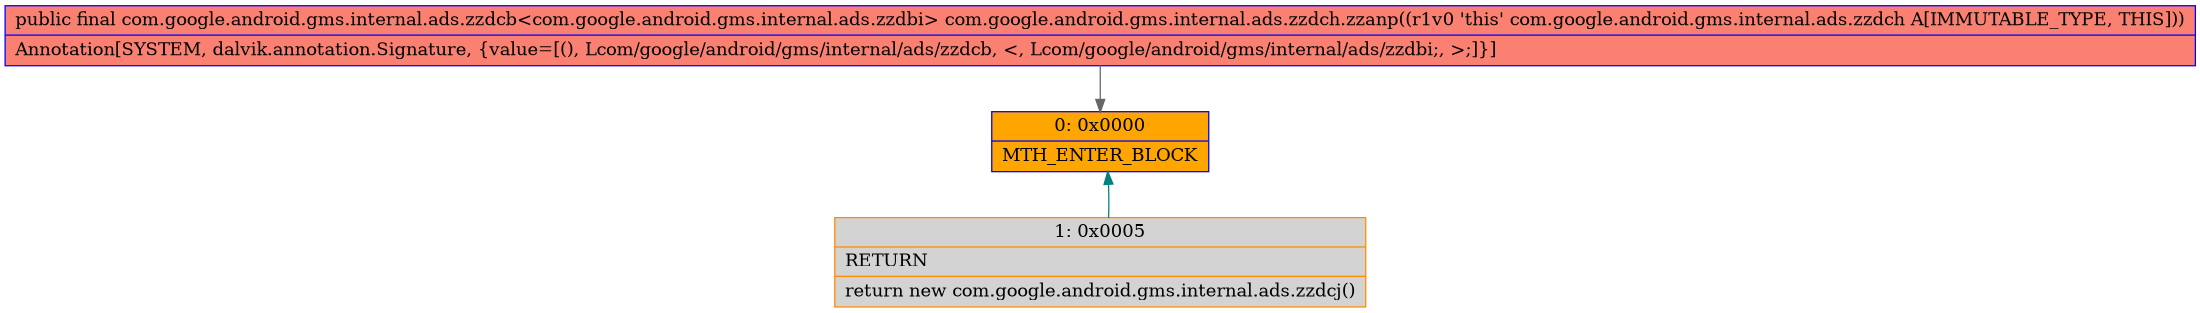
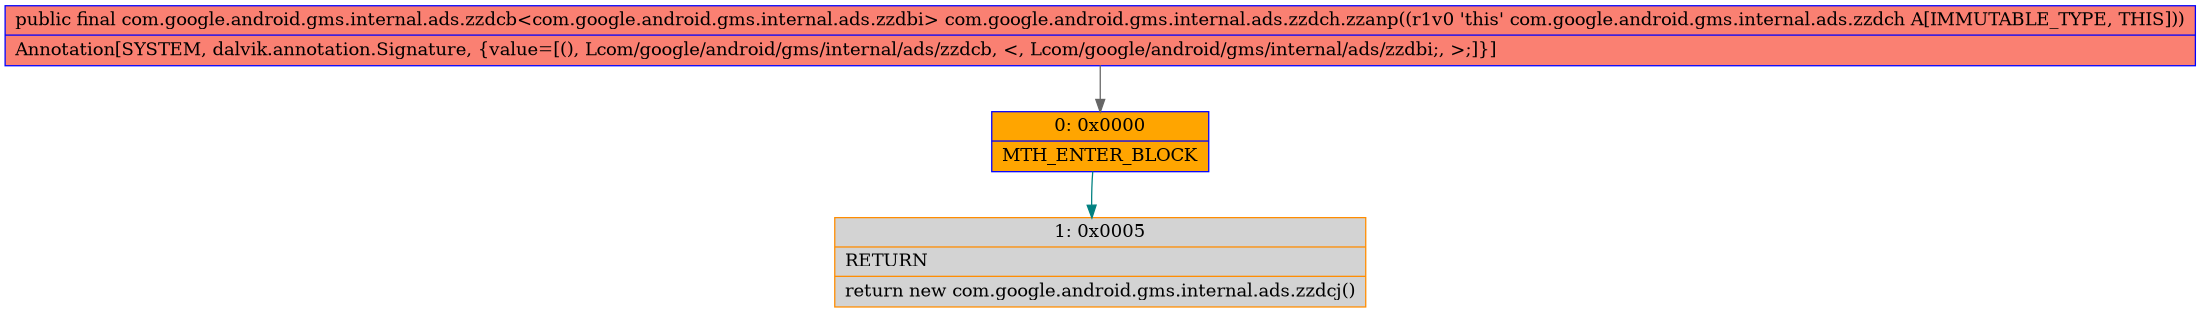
(1109, 201) -> (1092, 188)
